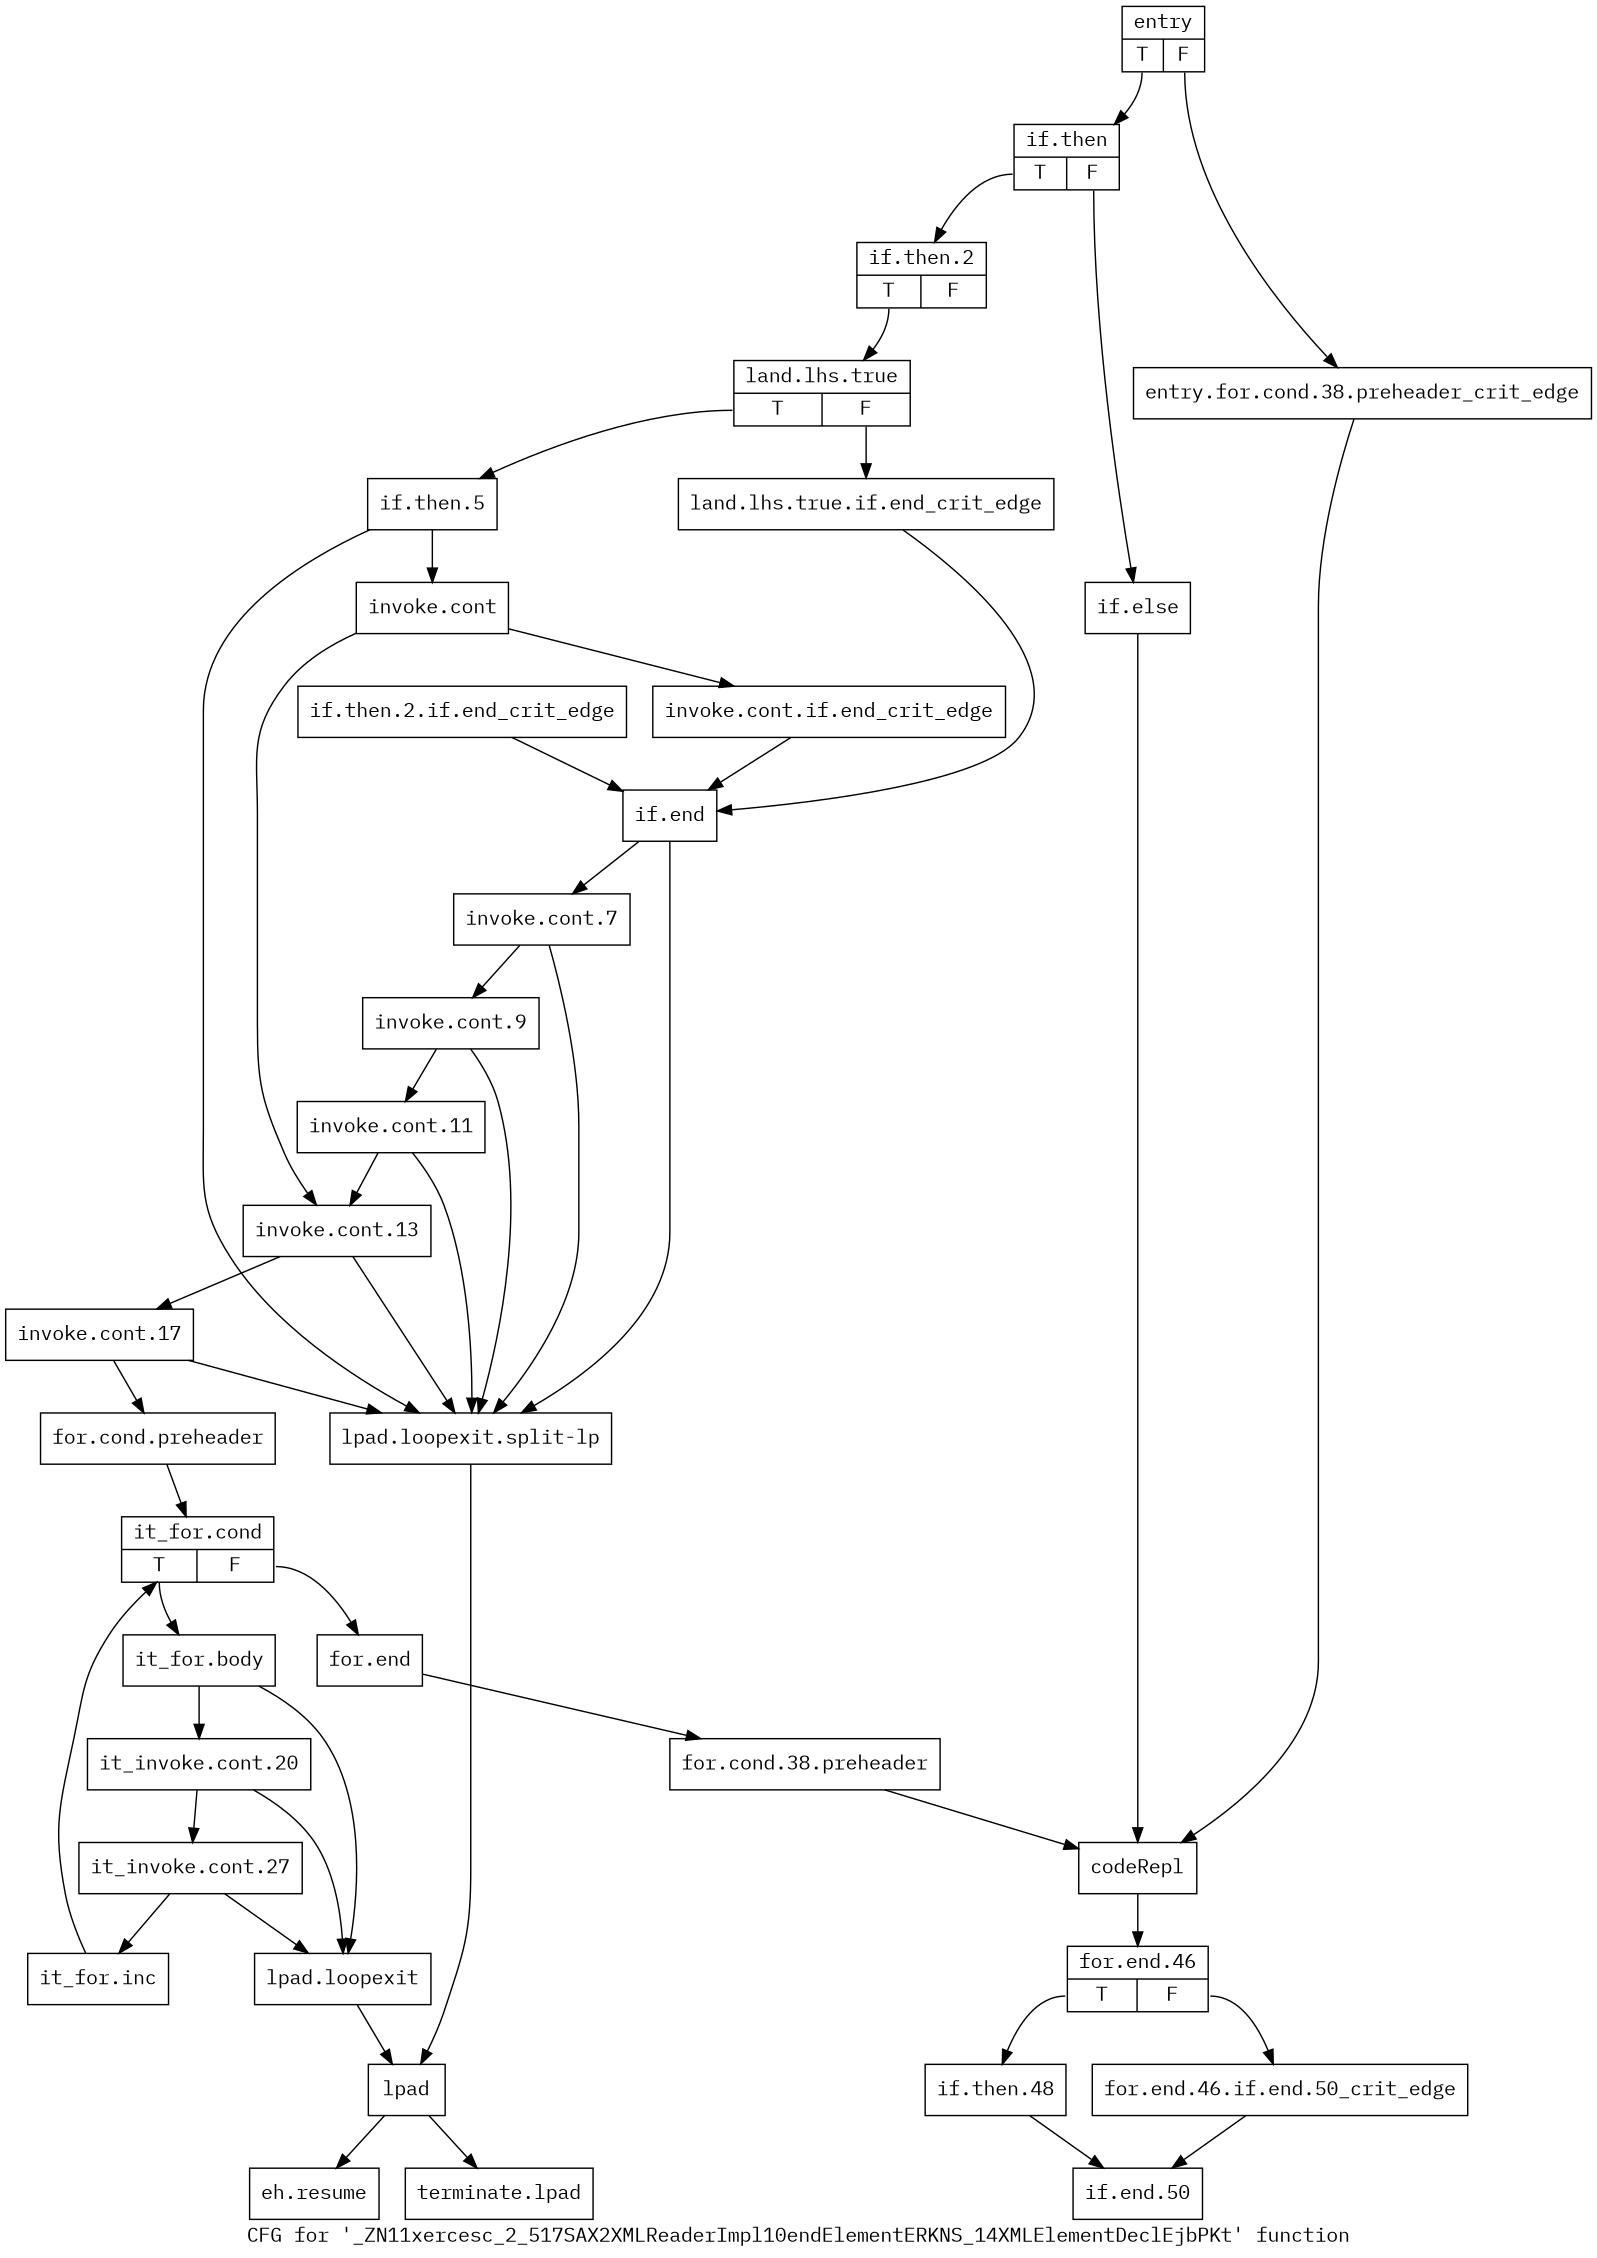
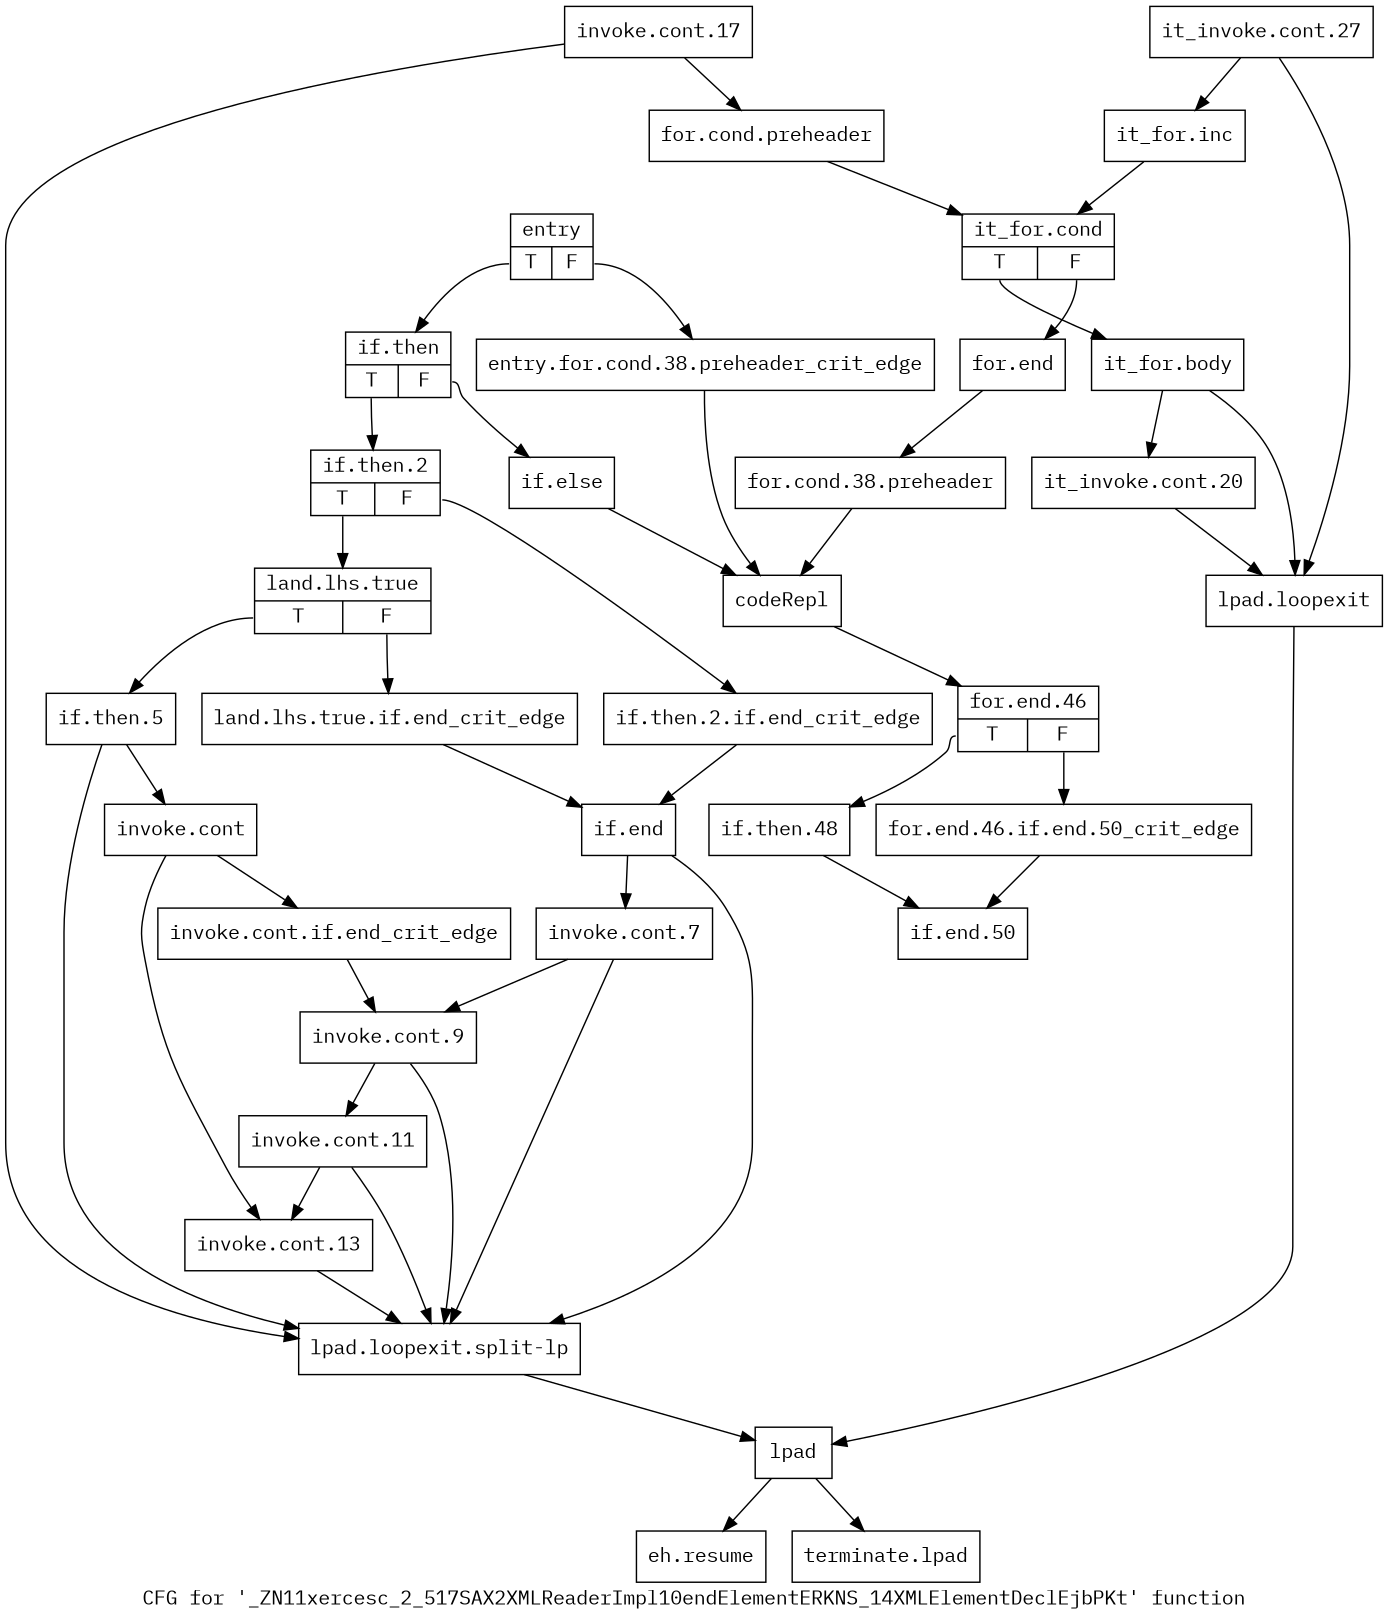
none -> (587, 585)
(756, 760) -> (358, 979)
(225, 1280) -> none
(195, 1809) -> none
